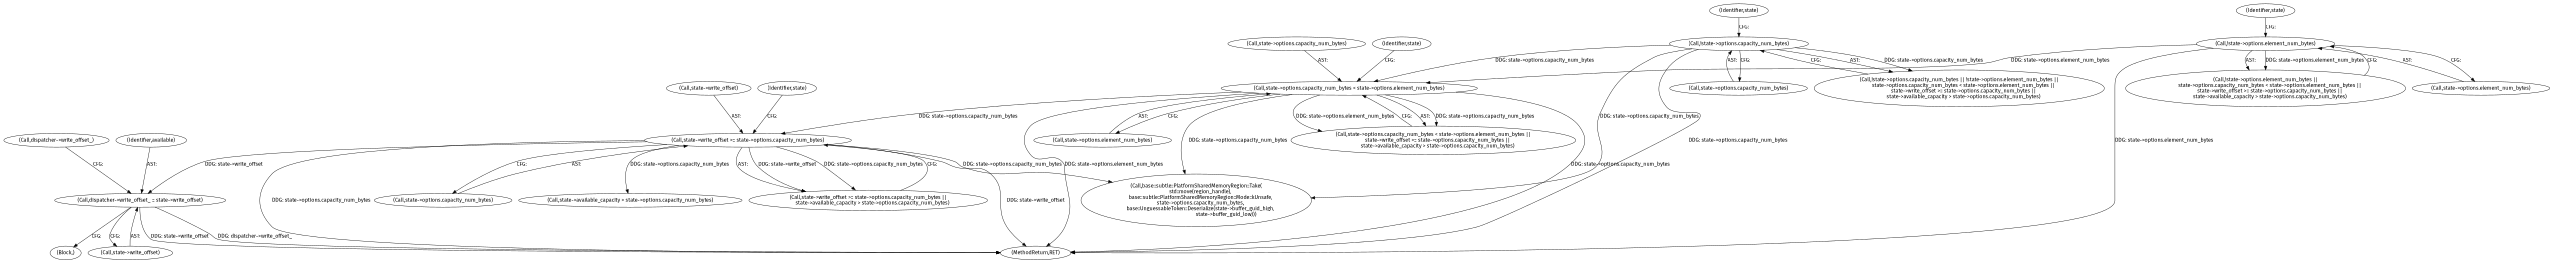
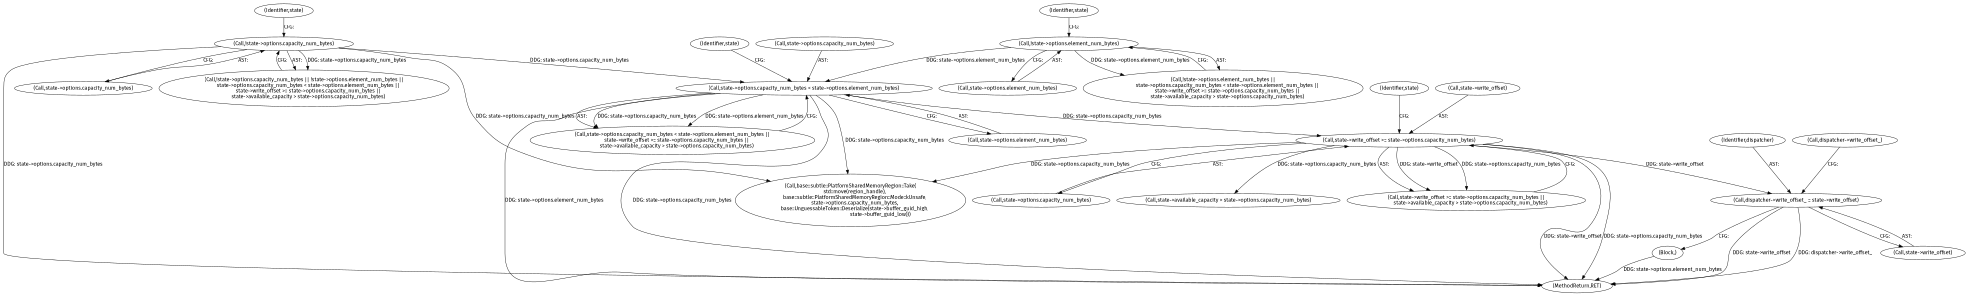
(151, 140) -> (1748, 140)
(1711, 245) -> (1626, 266)
